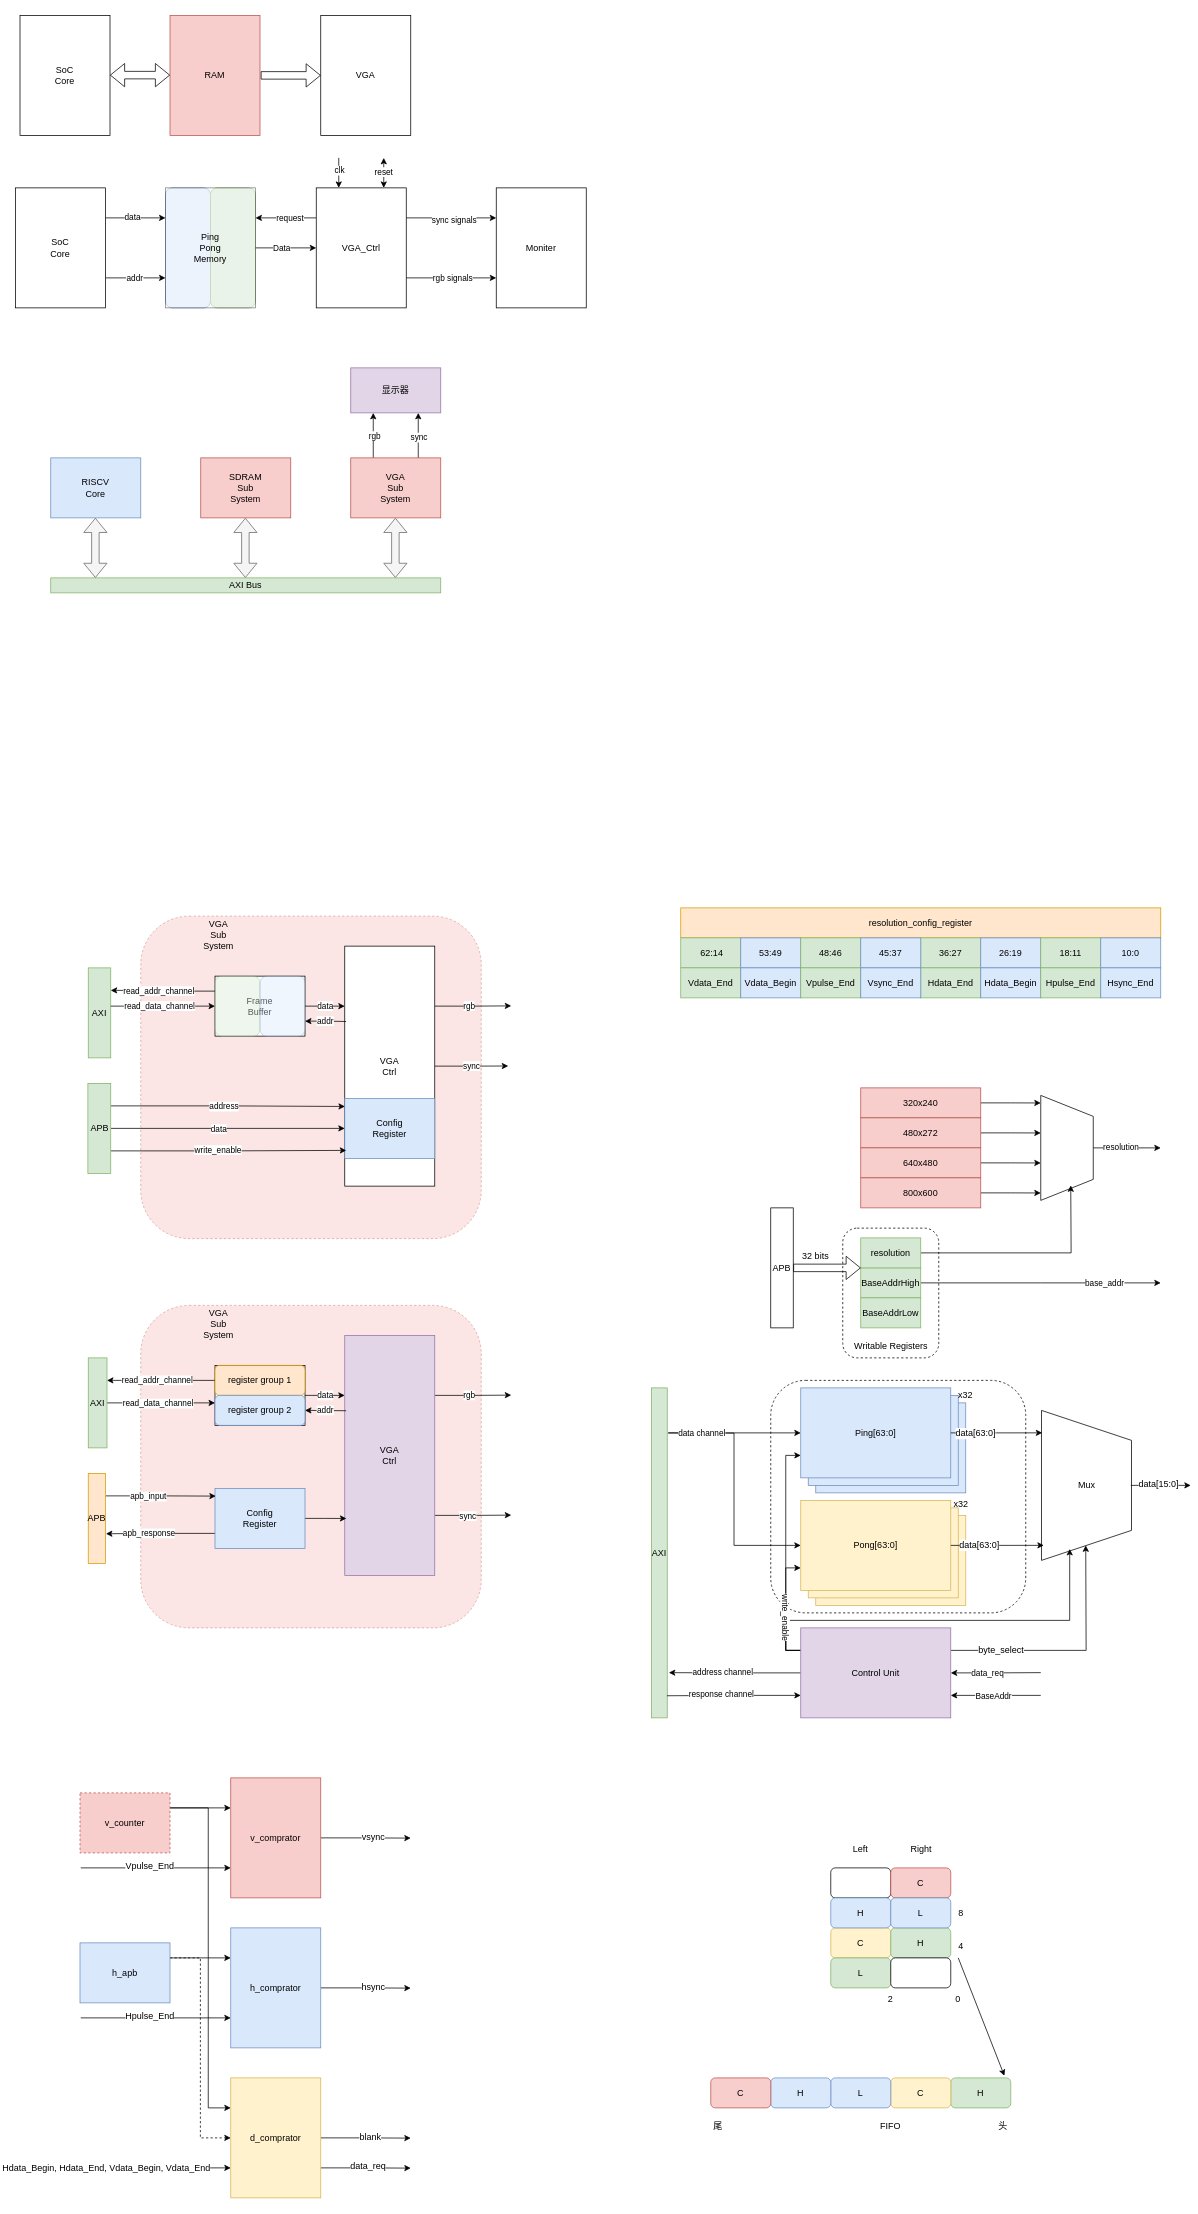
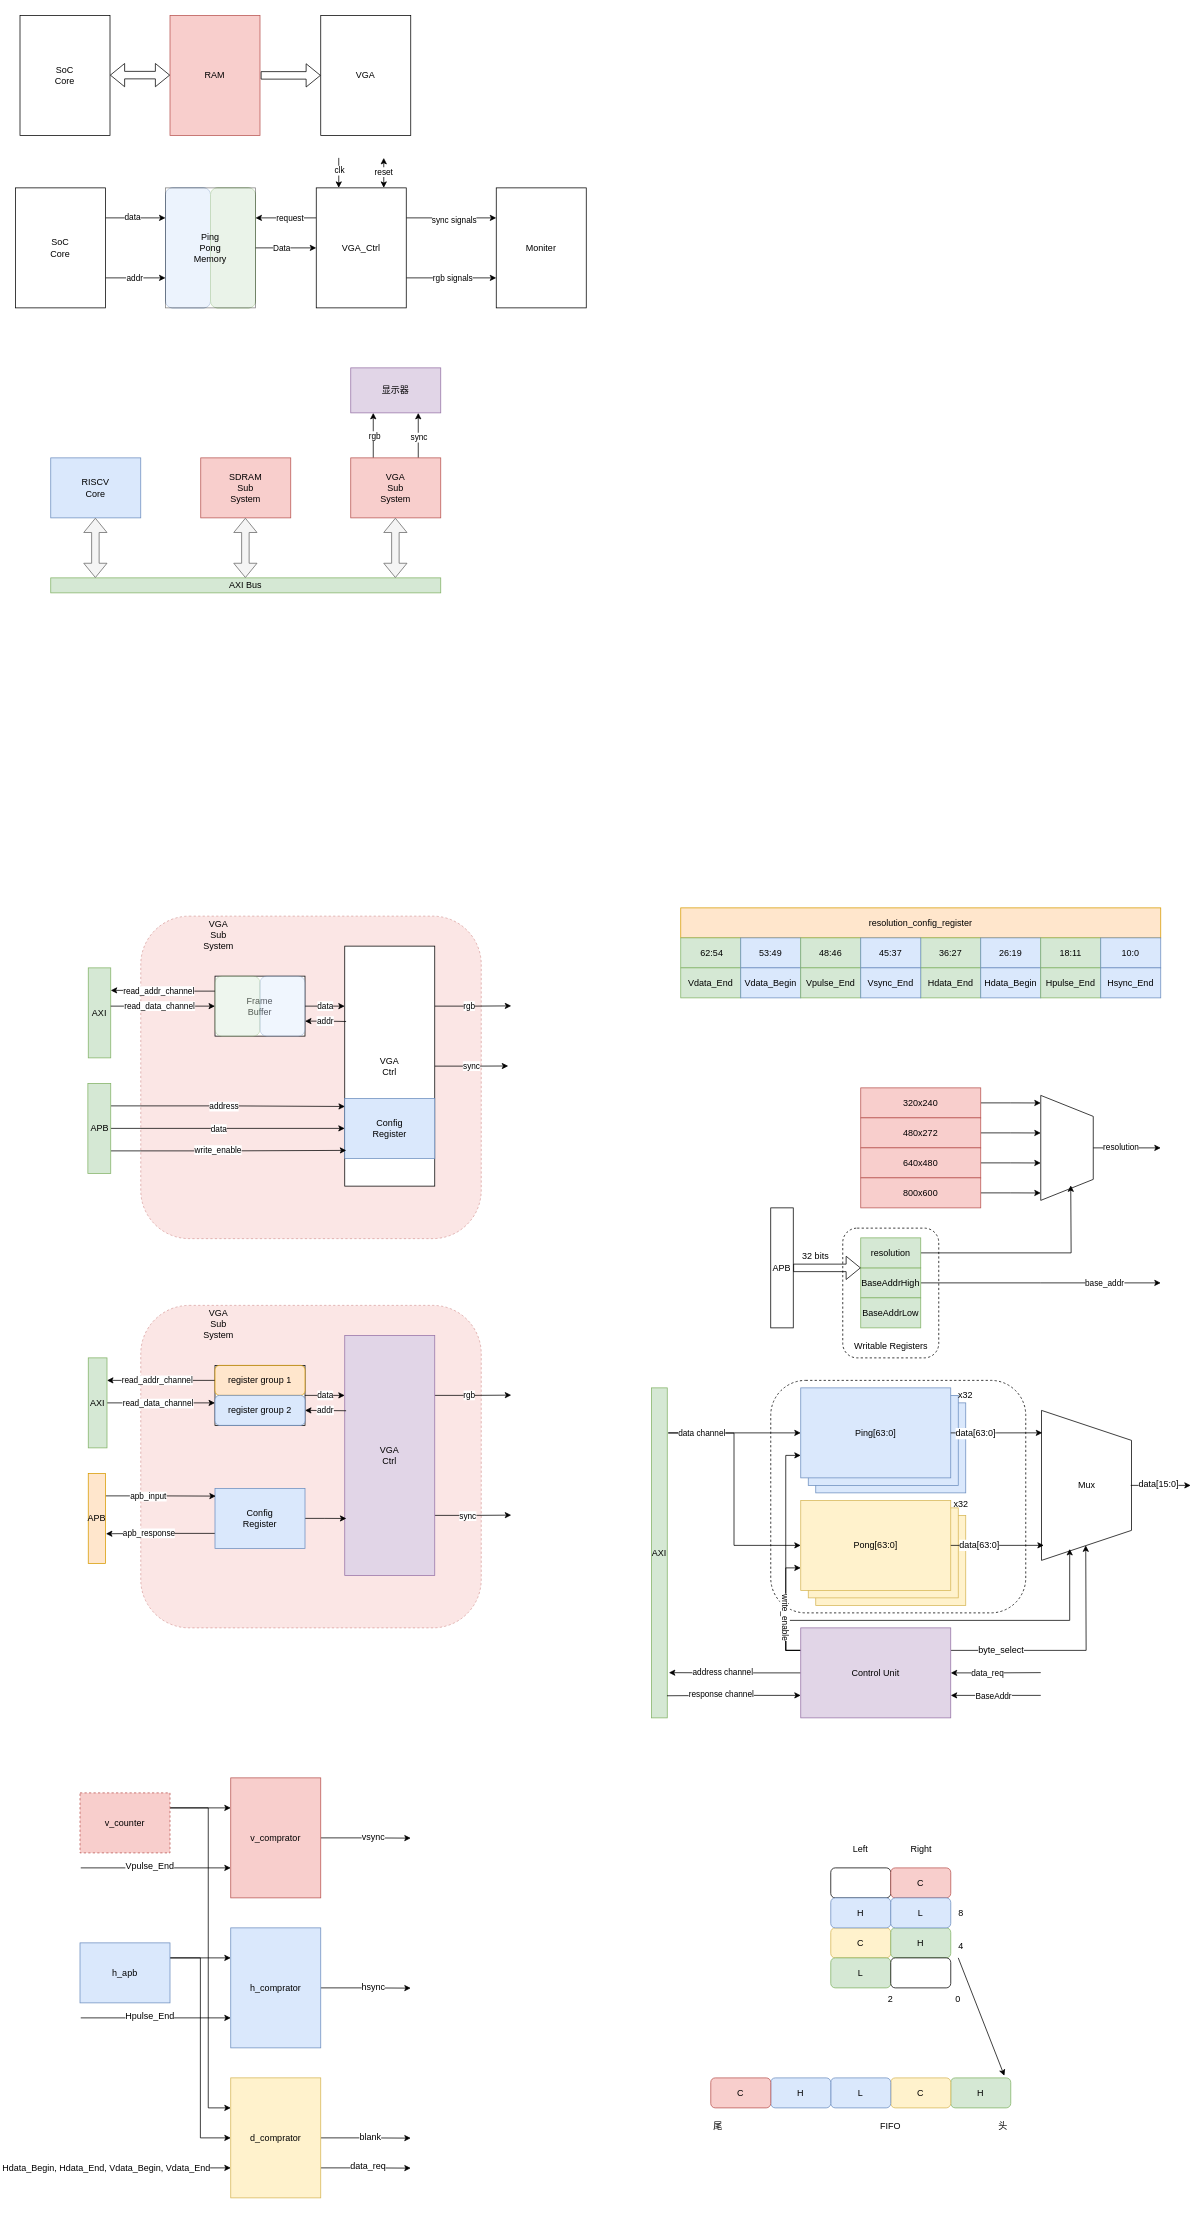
(711, 953) -> (711, 953)
(200, 2060) -> (200, 2060)
